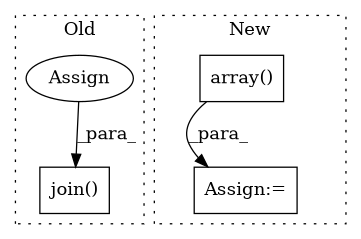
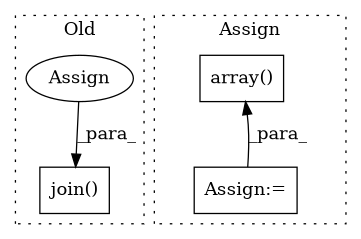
(250, 30) -> (250, 30)
(187, 128) -> (249, 141)
